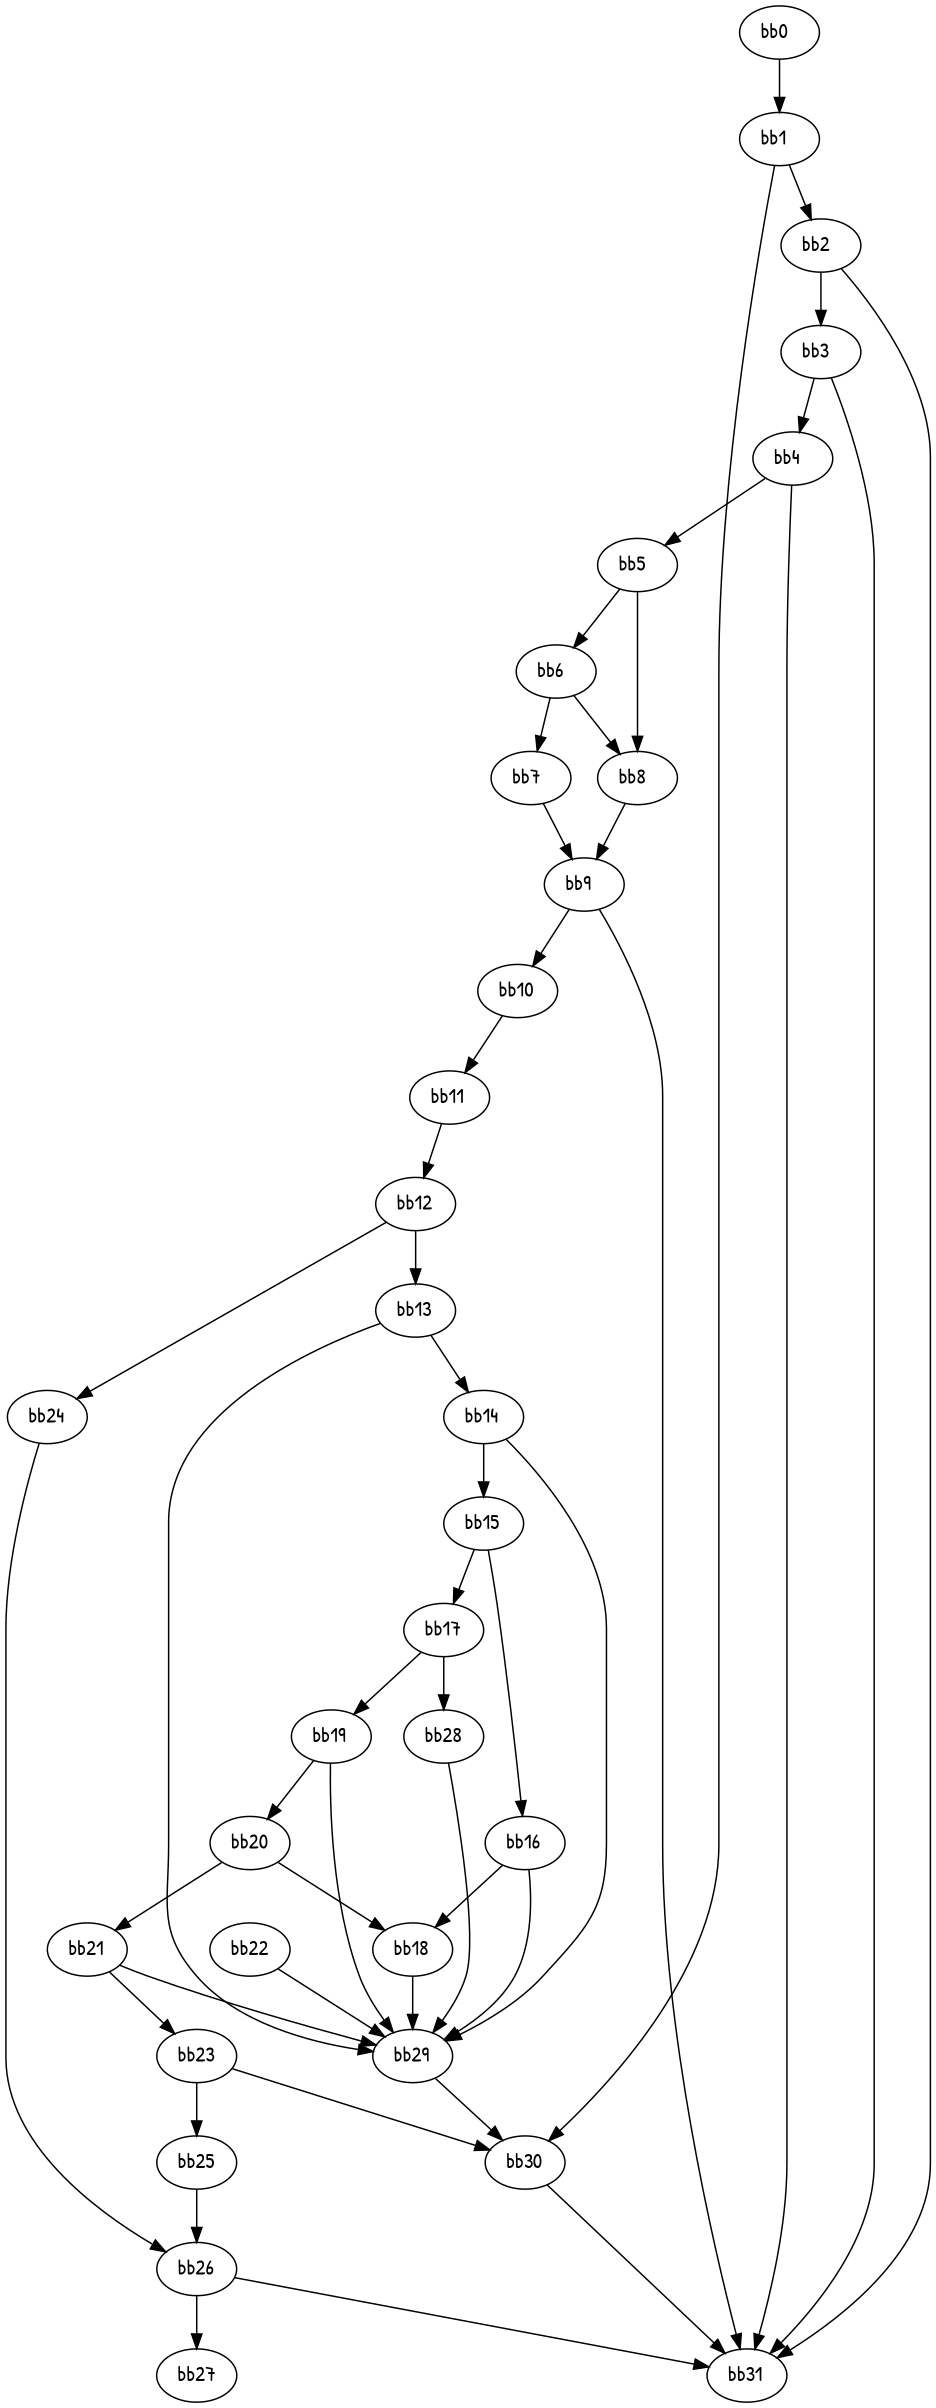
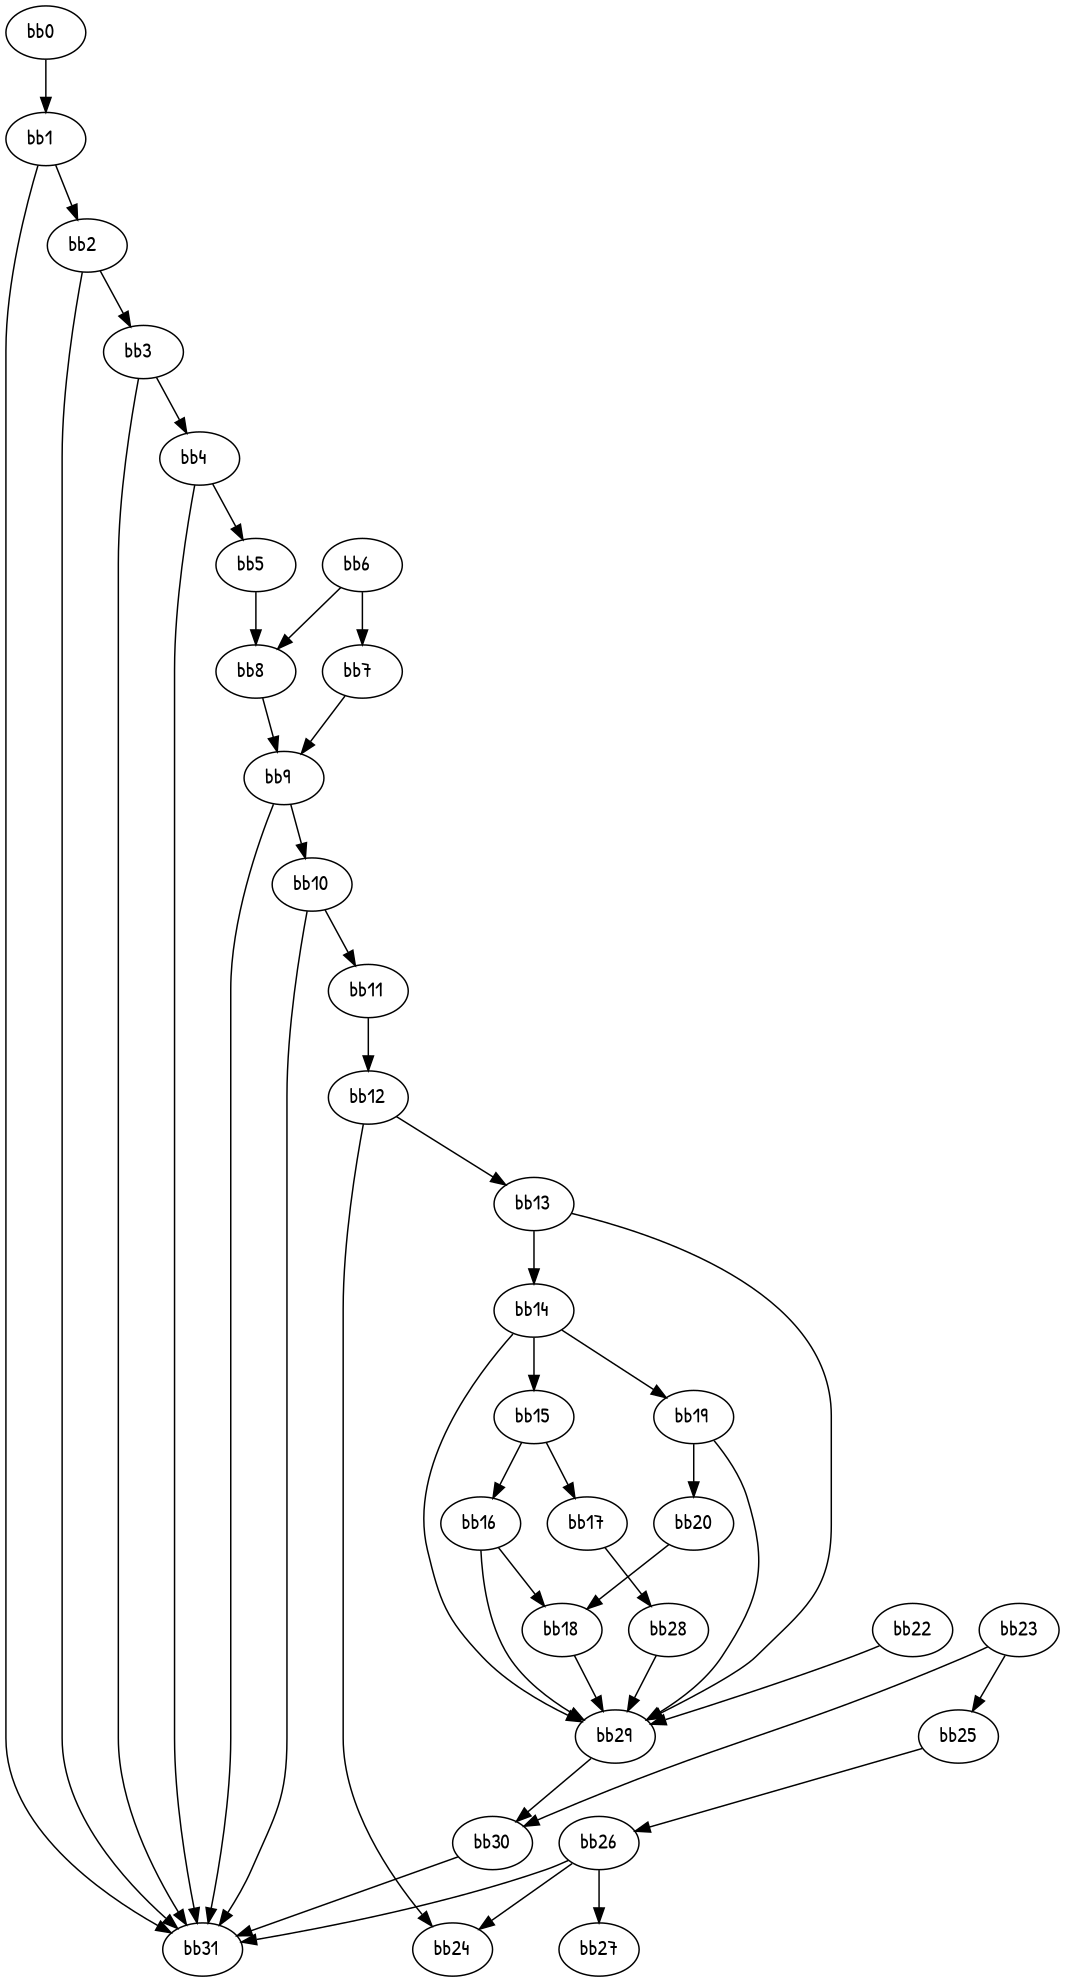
(601, 612) -> none
(719, 1171) -> (6, 1076)
none -> (287, 1417)
(393, 1678) -> (608, 1360)
(6, 1872) -> (532, 1892)
(87, 1950) -> none
